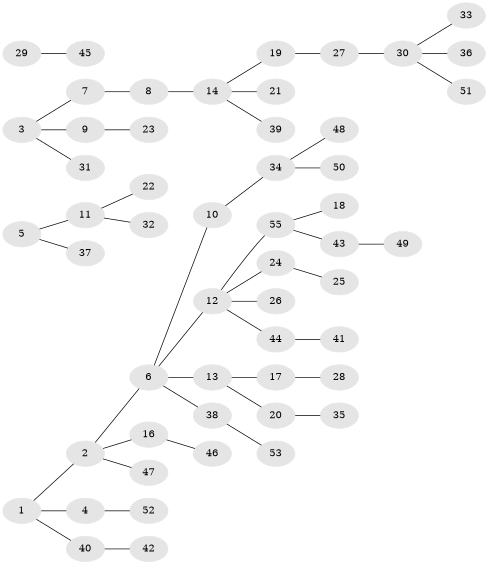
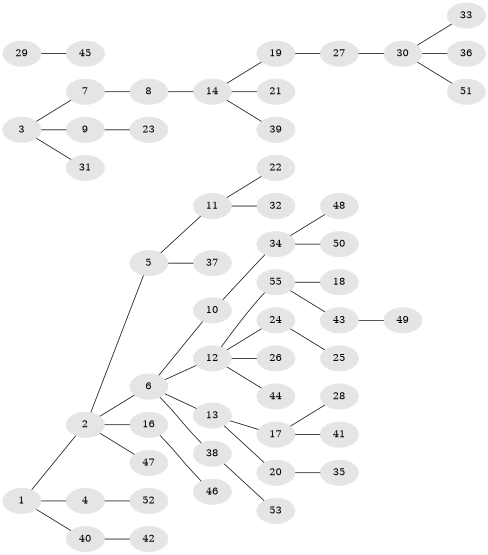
(308, 339) -> (308, 435)
none -> (117, 344)
